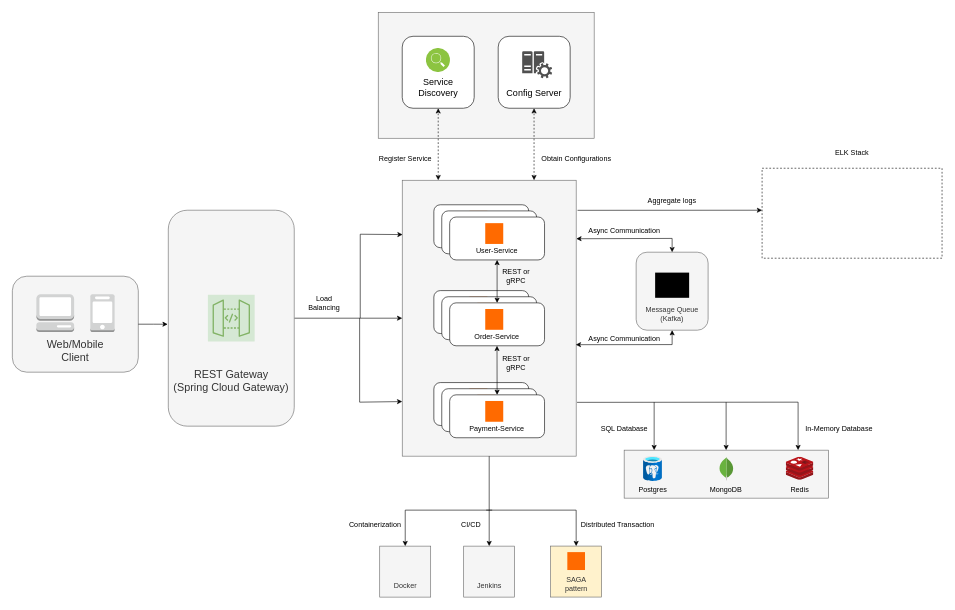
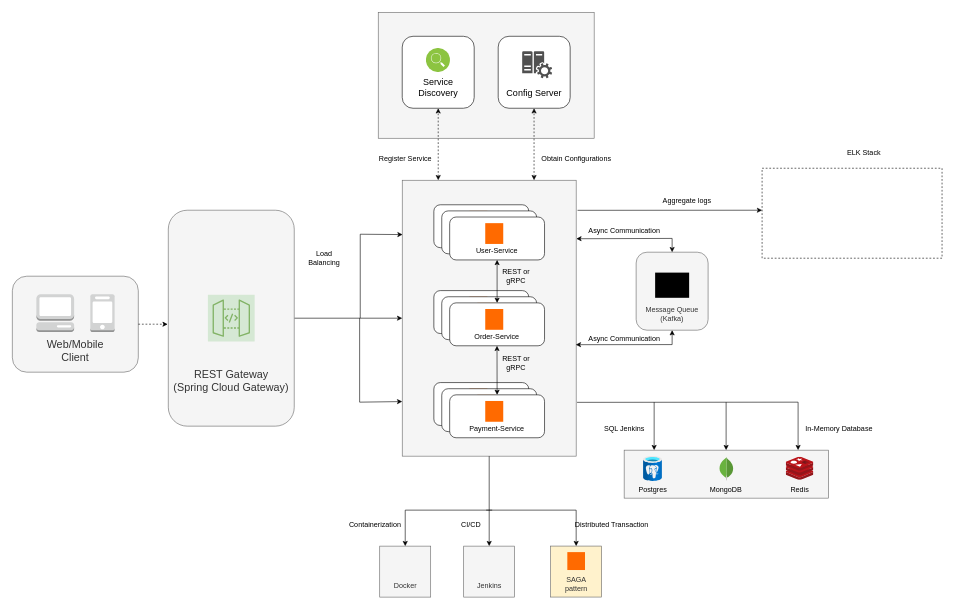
(852, 153) -> (864, 153)
(672, 201) -> (687, 201)
(324, 303) -> (324, 258)
(150, 324) -> (150, 324)
(625, 429) -> (625, 429)
(618, 525) -> (612, 525)
